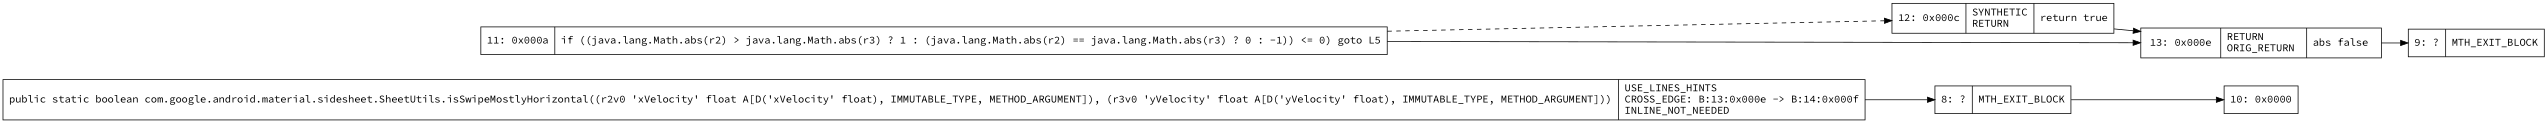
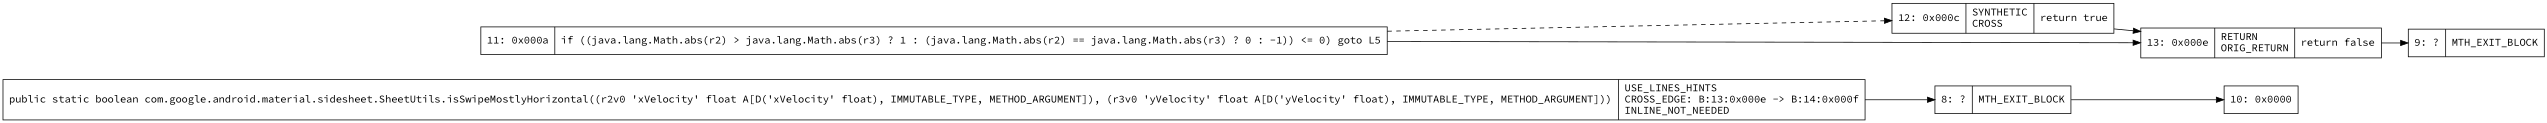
(1991, 24) -> (1988, 24)
(2341, 43) -> (2338, 43)
